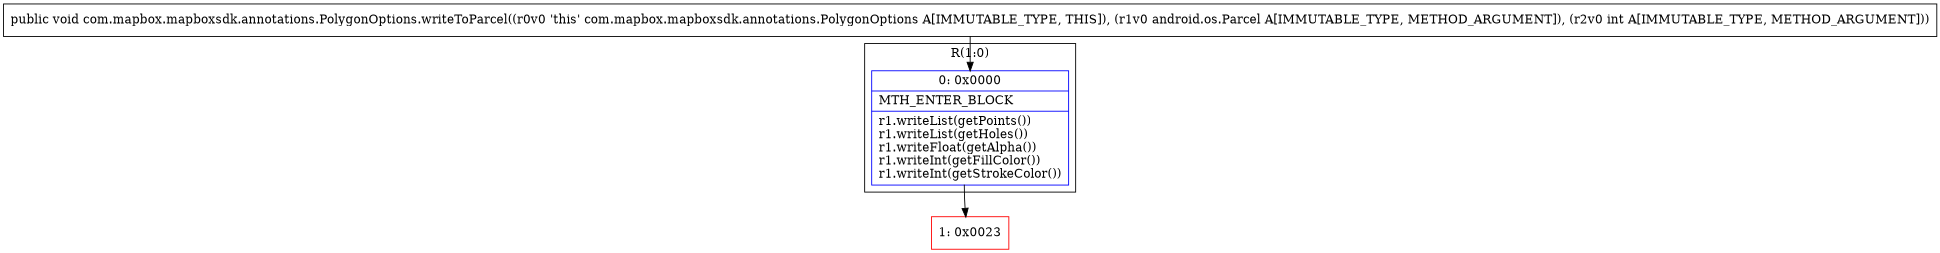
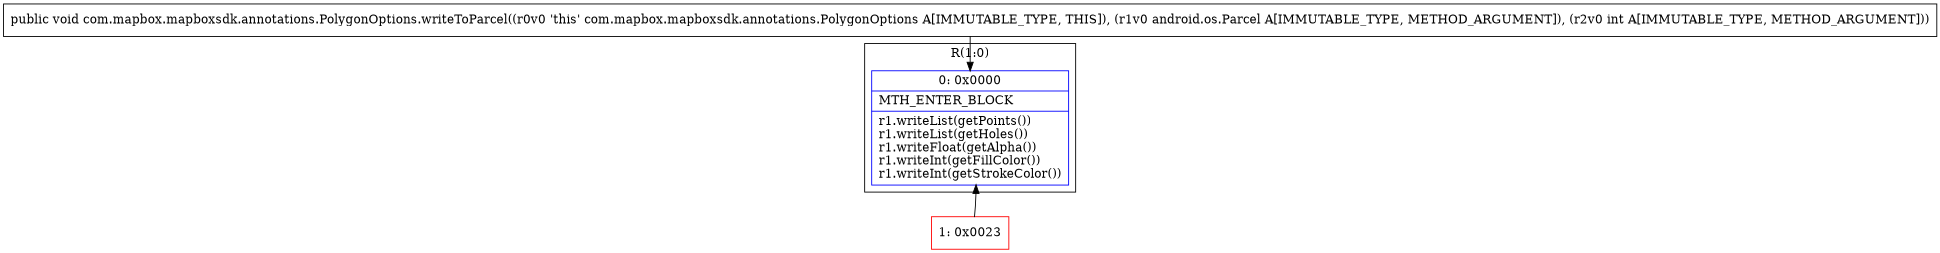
(965, 198) -> (975, 205)
